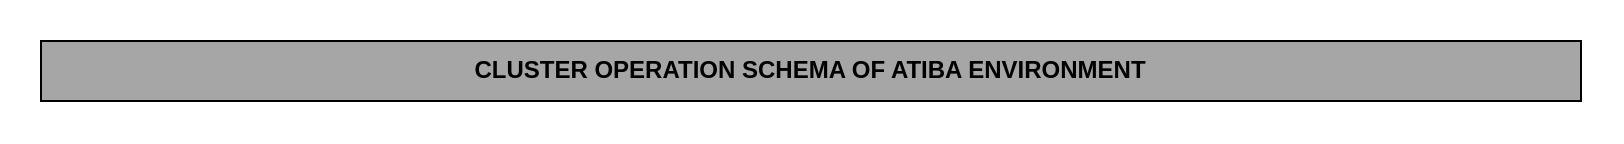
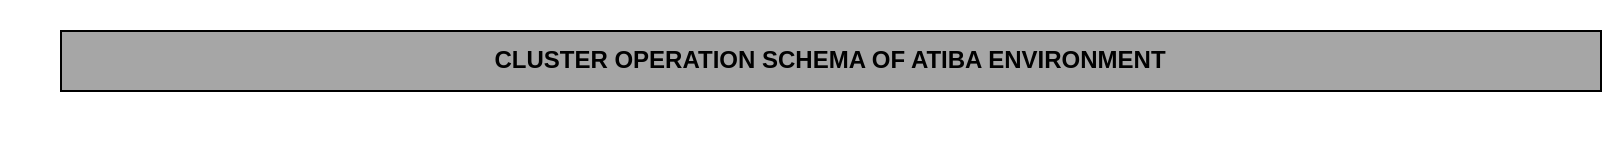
(811, 71) -> (831, 61)
